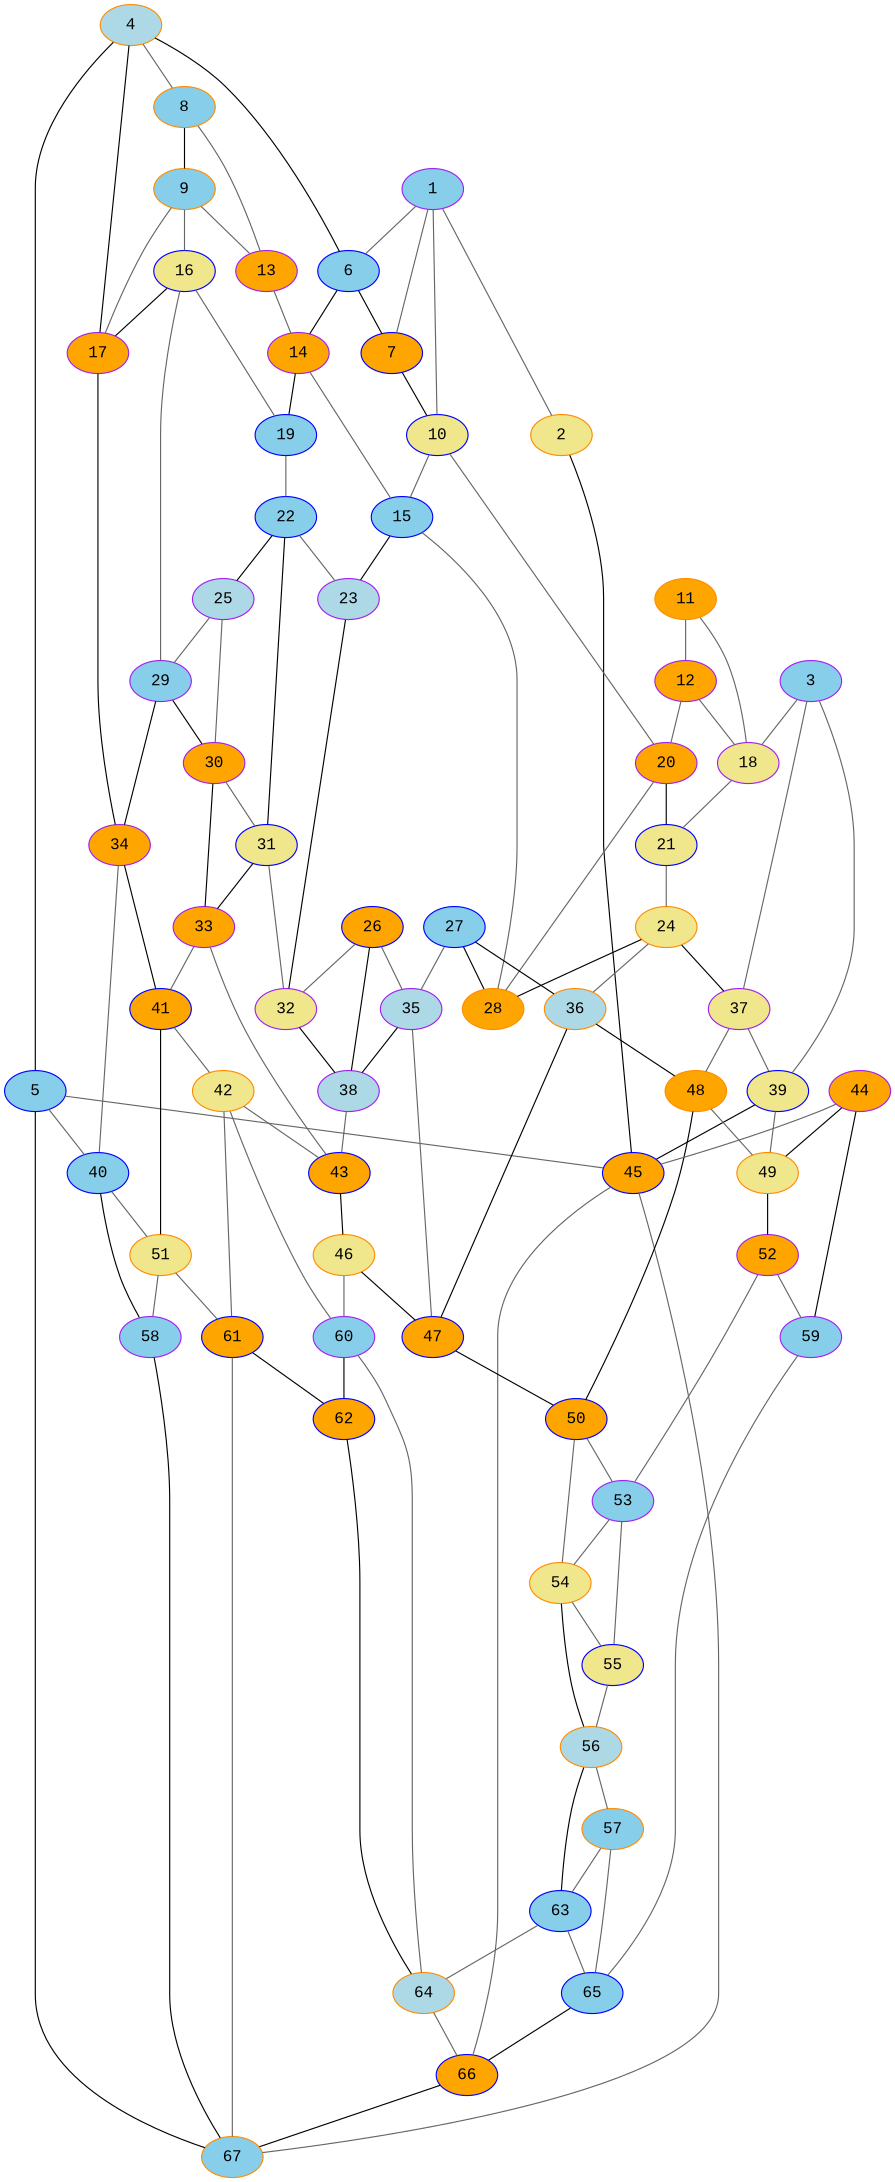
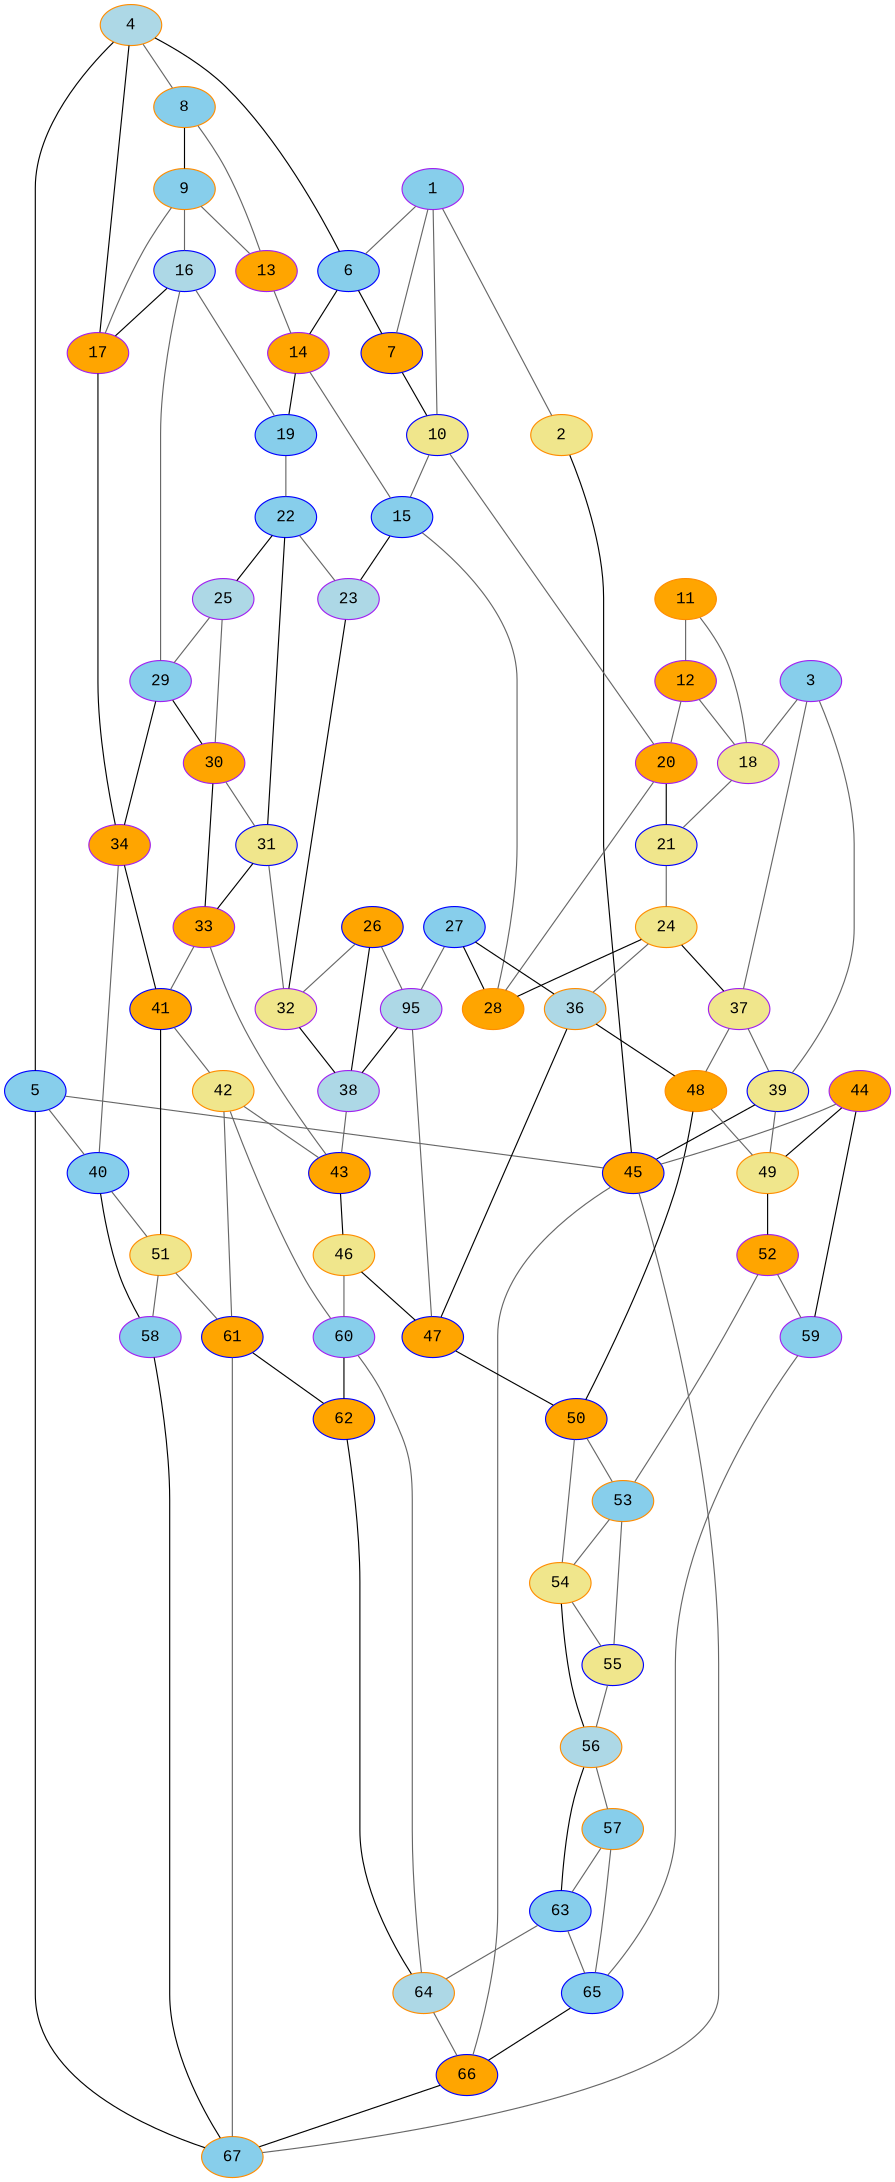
(184, 271) -> (184, 271)
(411, 1009) -> (411, 1009)
(623, 1501) -> (623, 1501)
